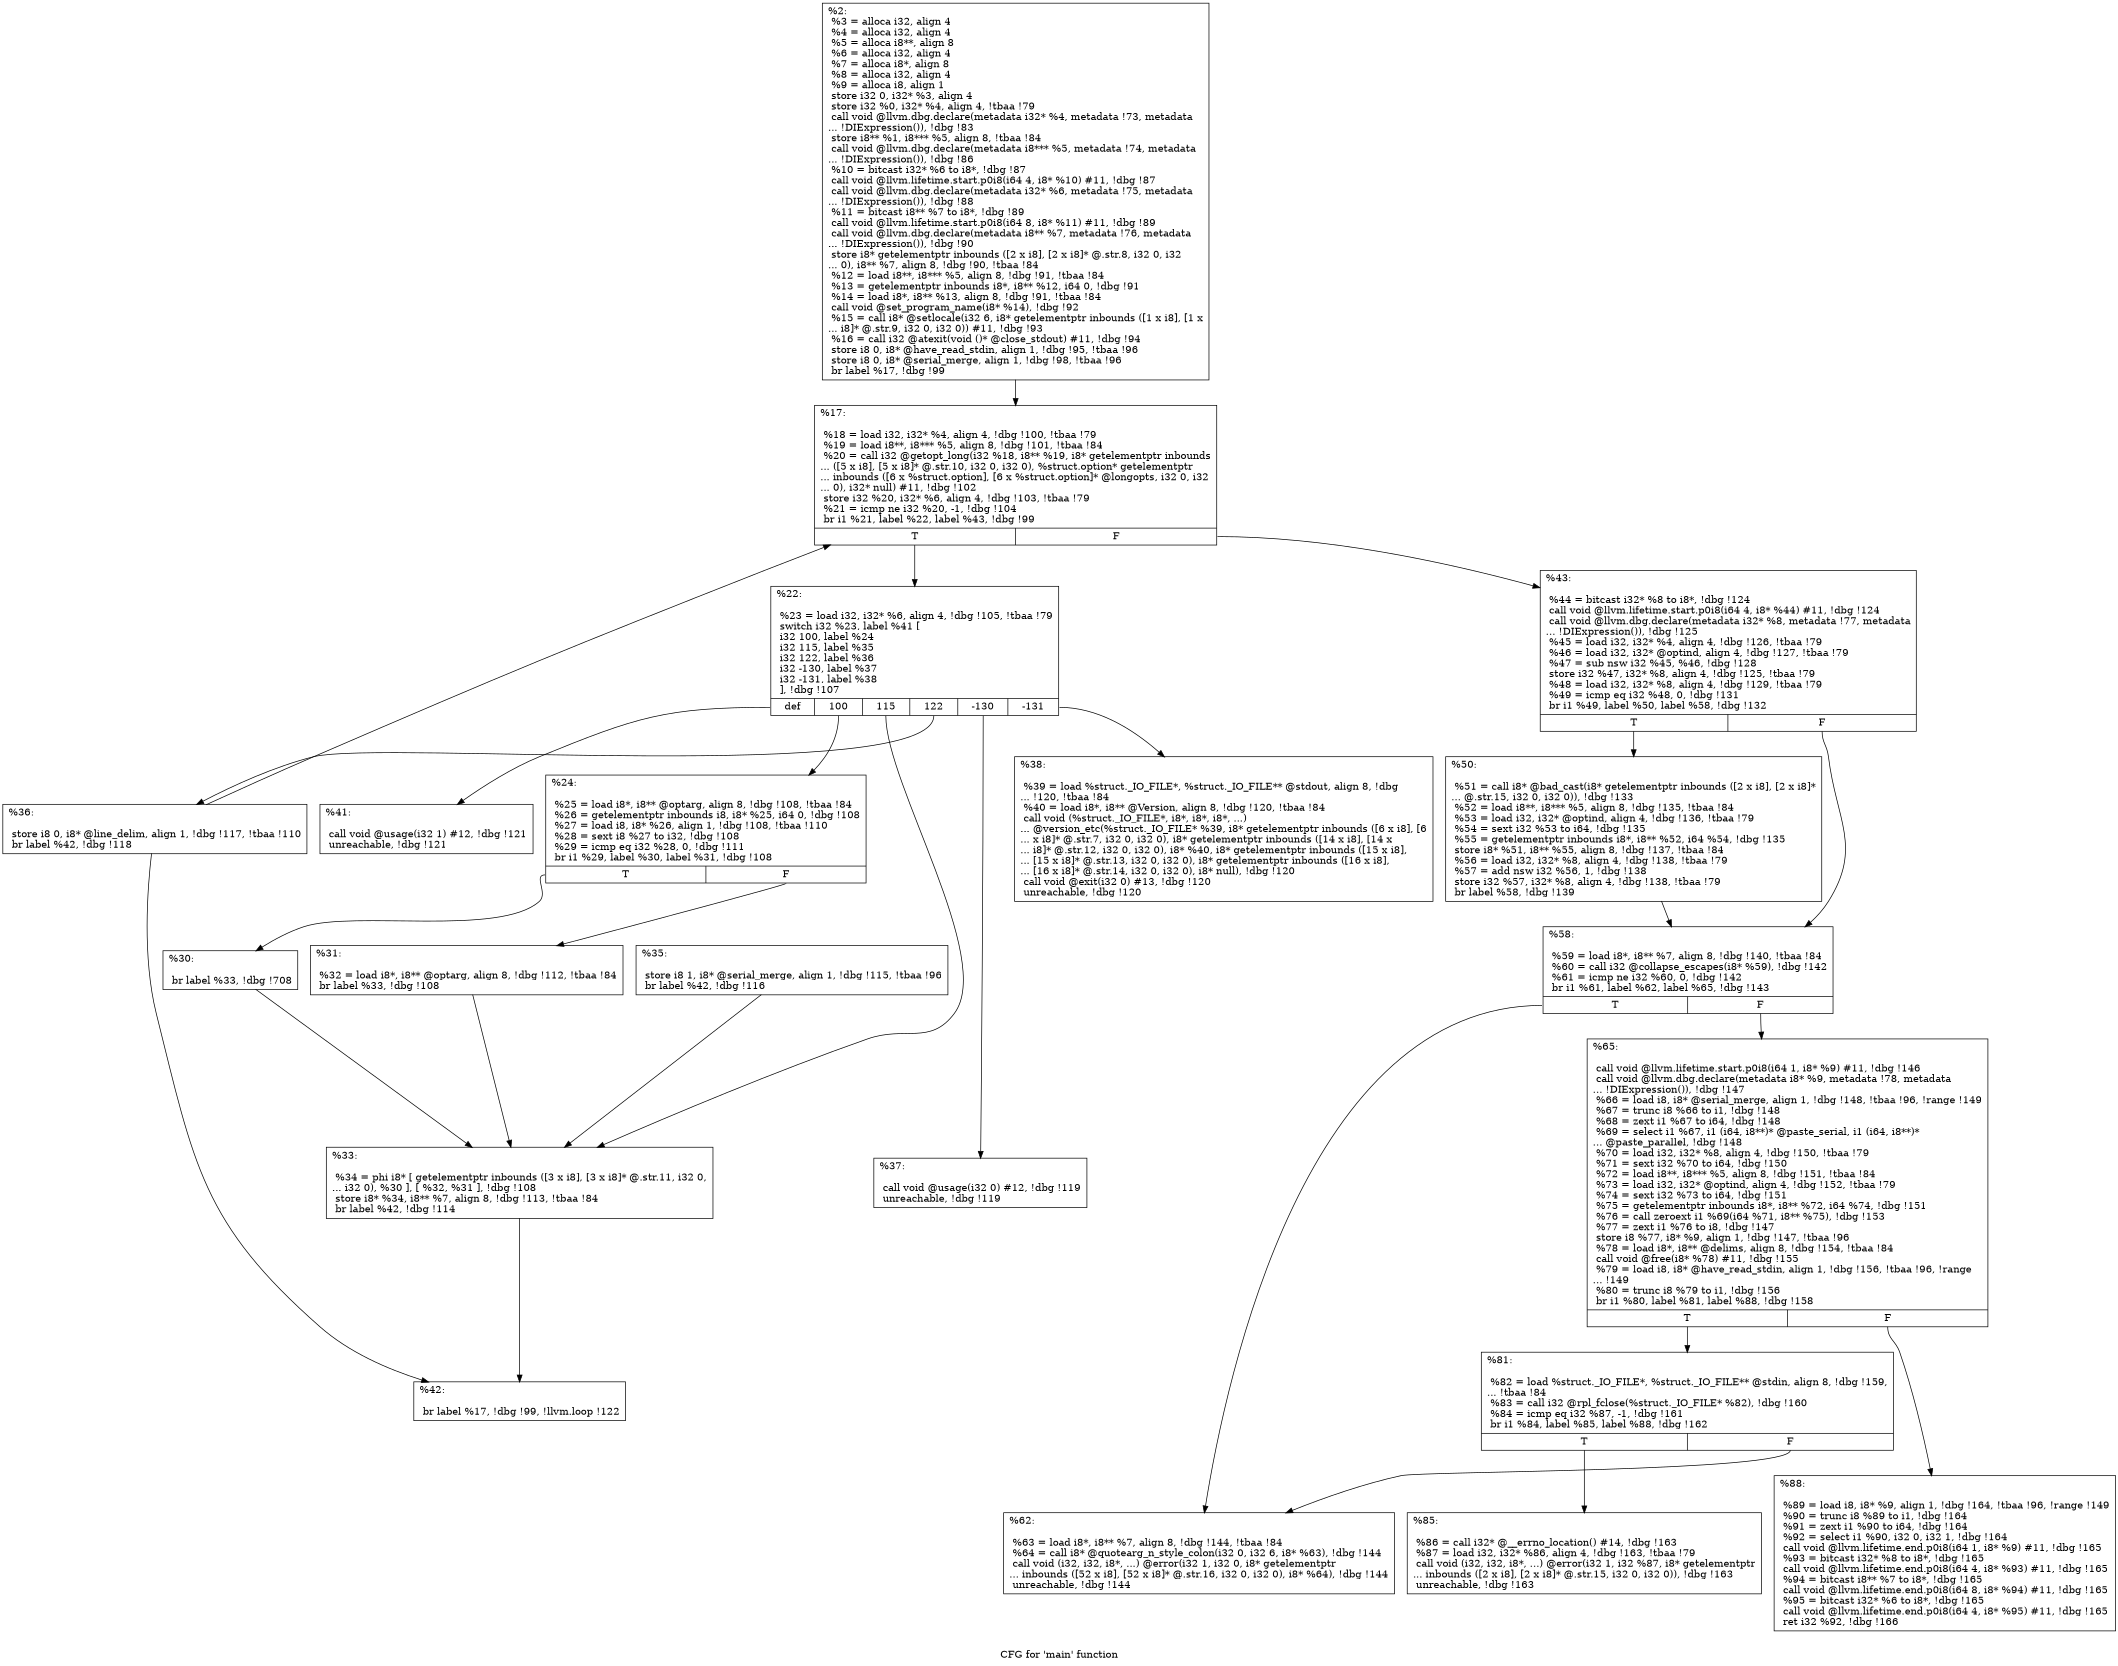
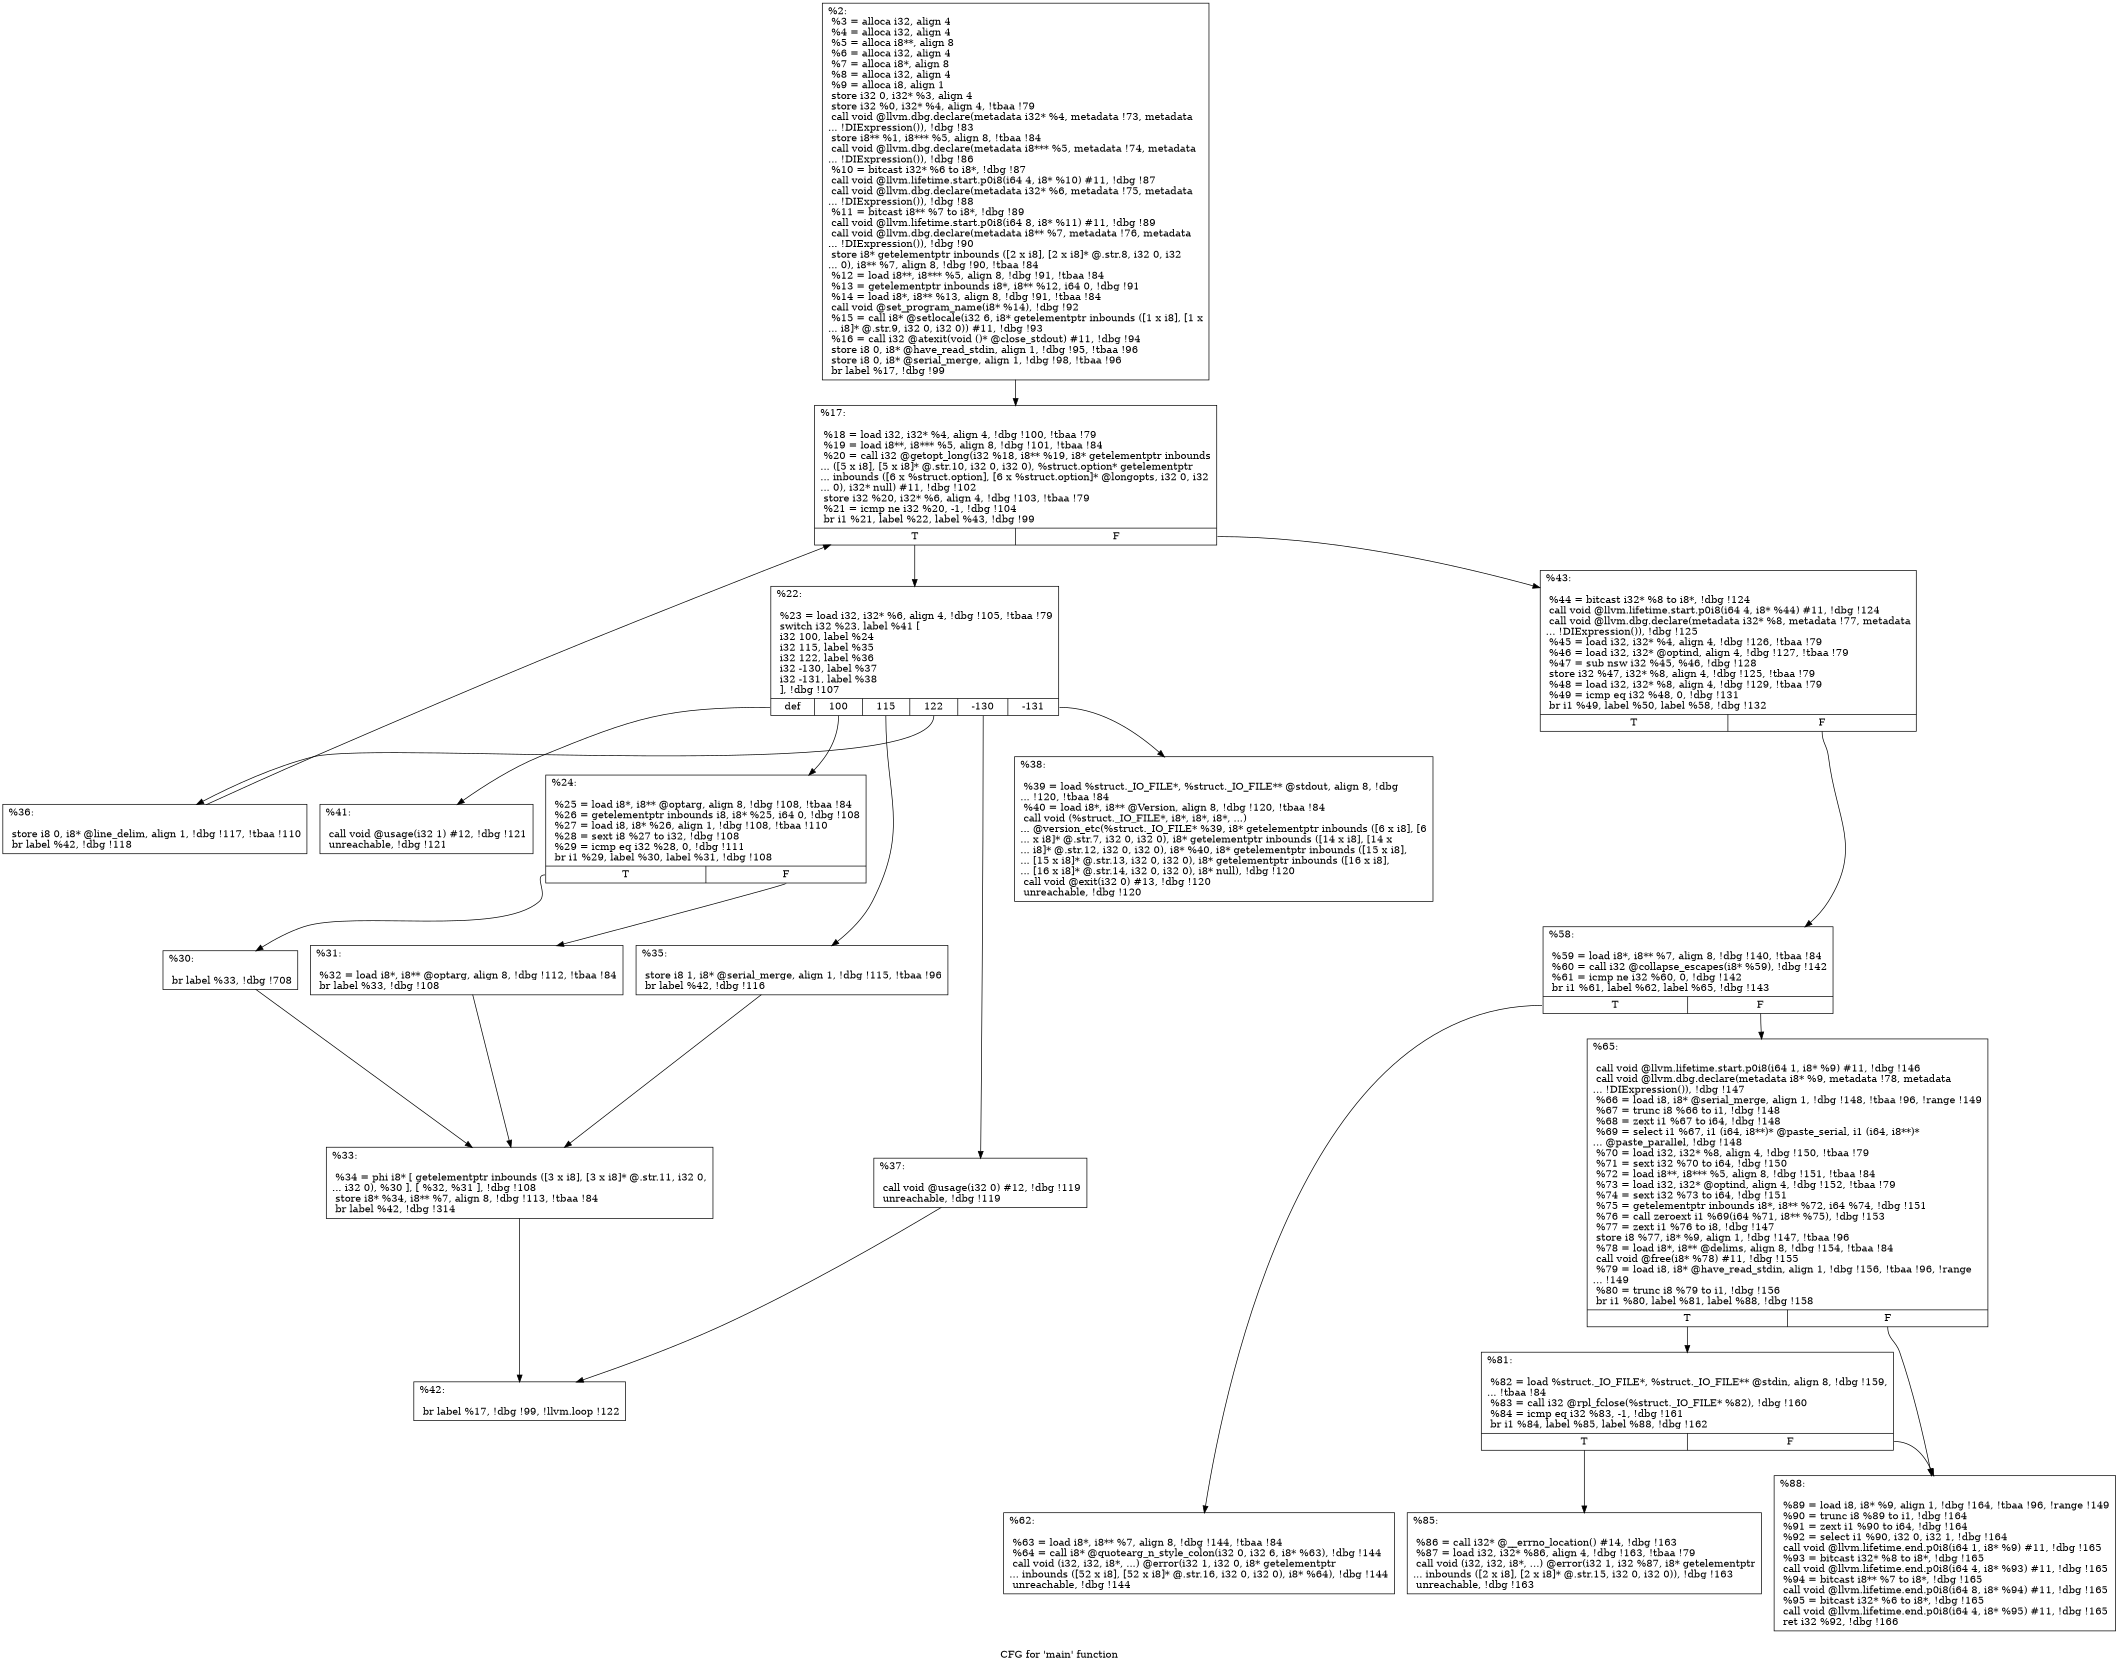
(1634, 829) -> none
(927, 1032) -> (892, 837)
(199, 1166) -> (767, 1304)
(394, 1209) -> (394, 1209)
(1585, 1414) -> (1585, 1414)
(1540, 1471) -> (1917, 1450)
